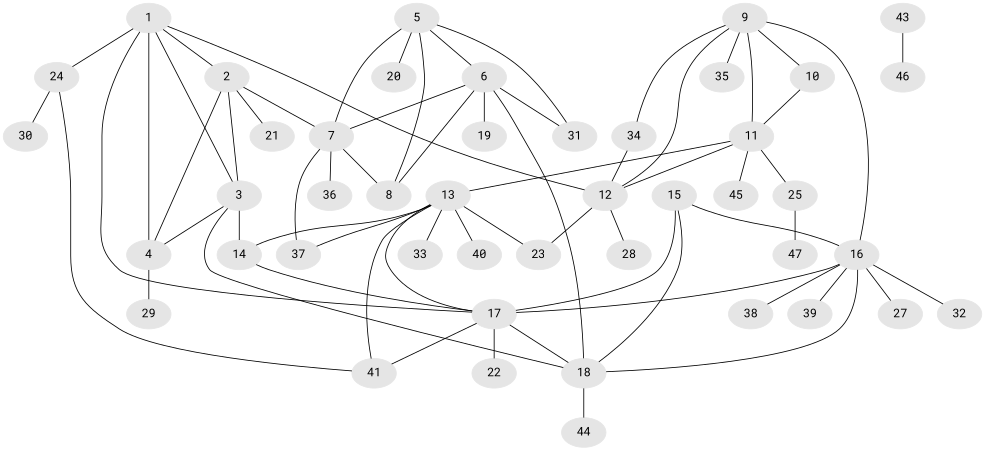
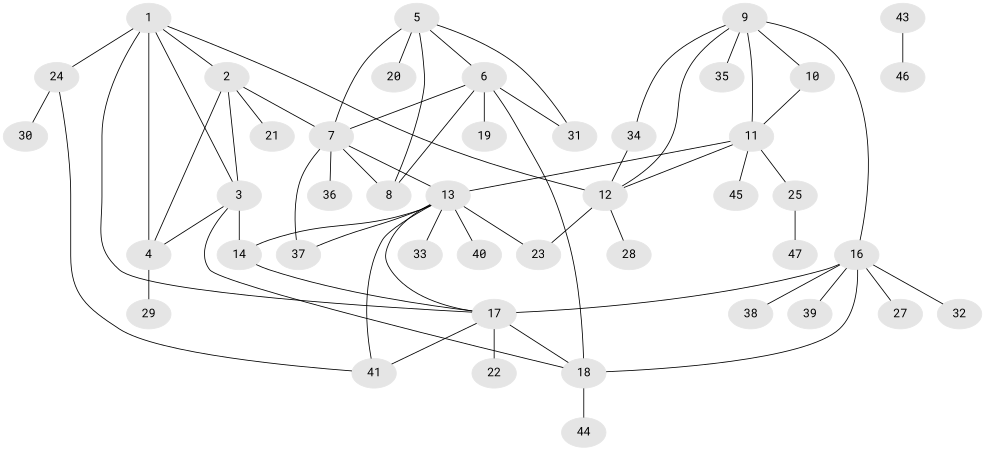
none -> (390, 166)
(674, 196) -> none
